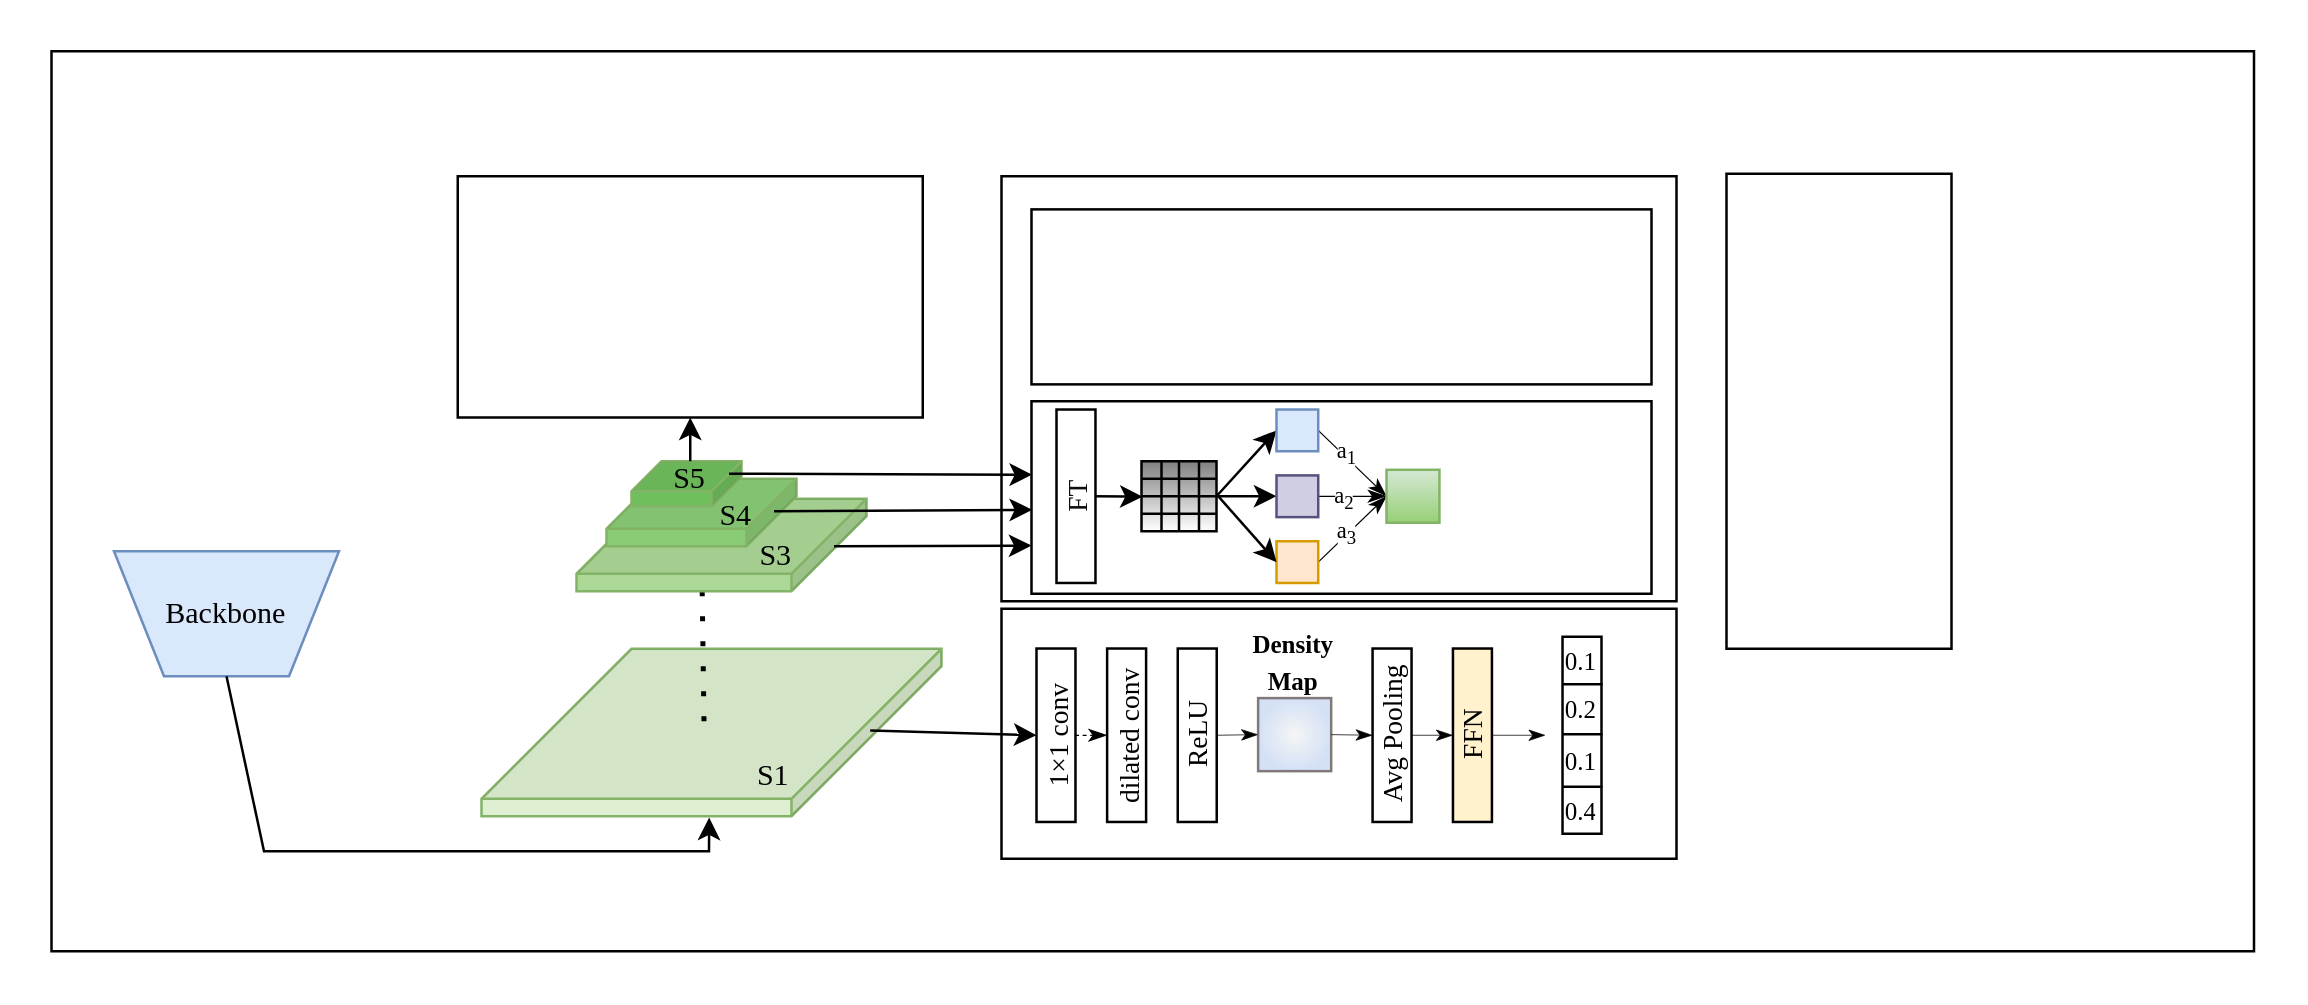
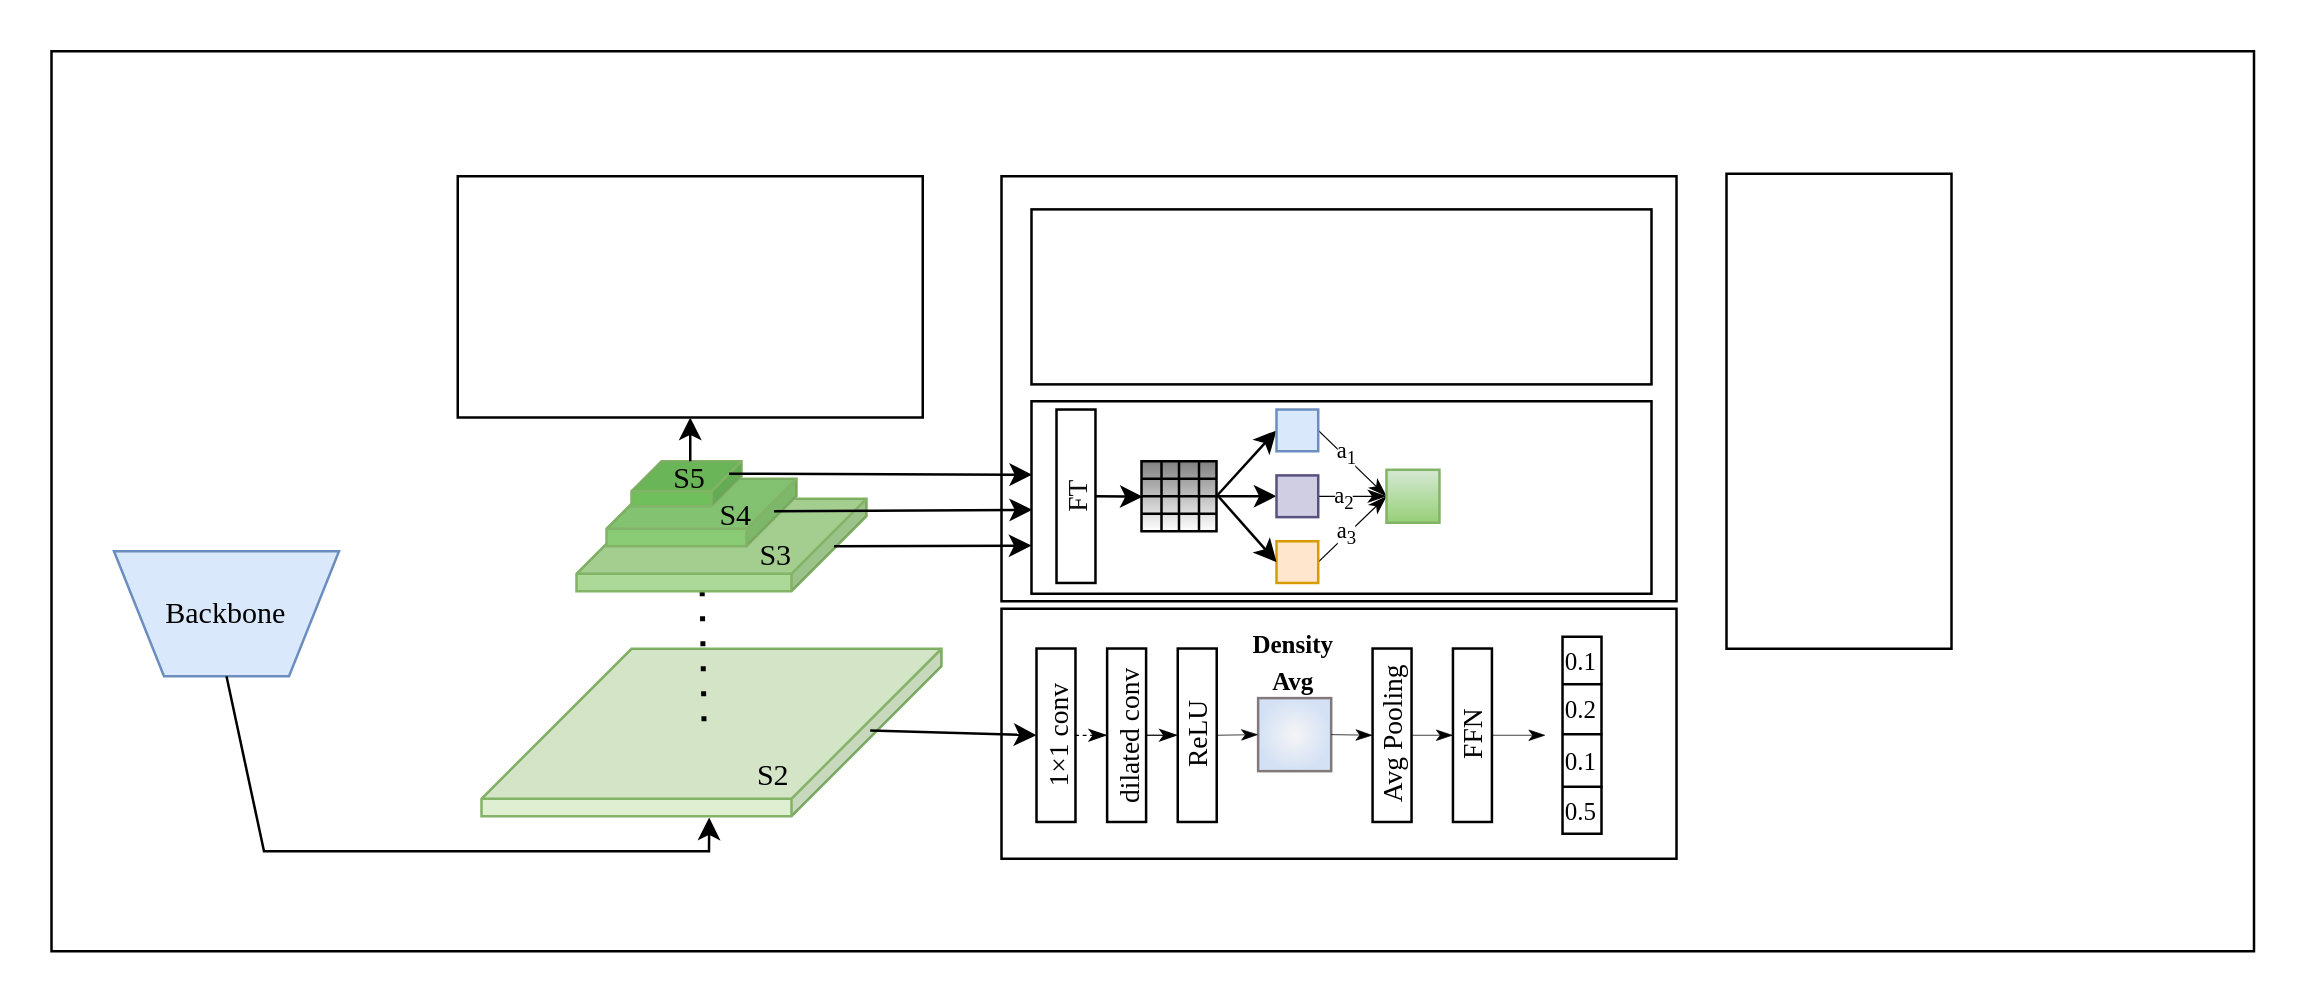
(1294, 661) -> (1294, 661)
none -> (1155, 735)
(1472, 735) -> (1472, 735)
(774, 776) -> (774, 776)
(1581, 811) -> (1581, 811)
